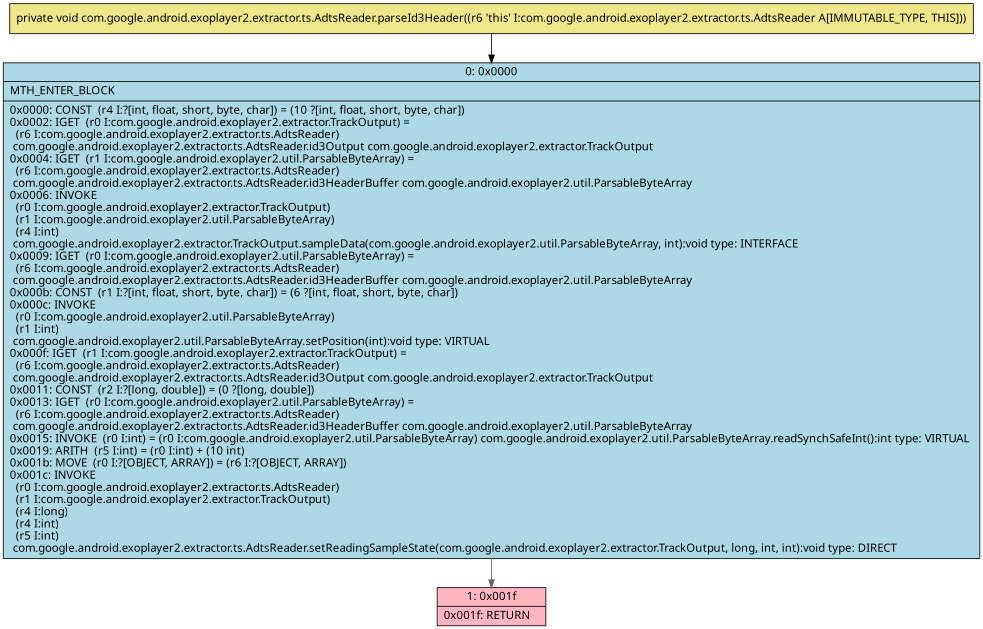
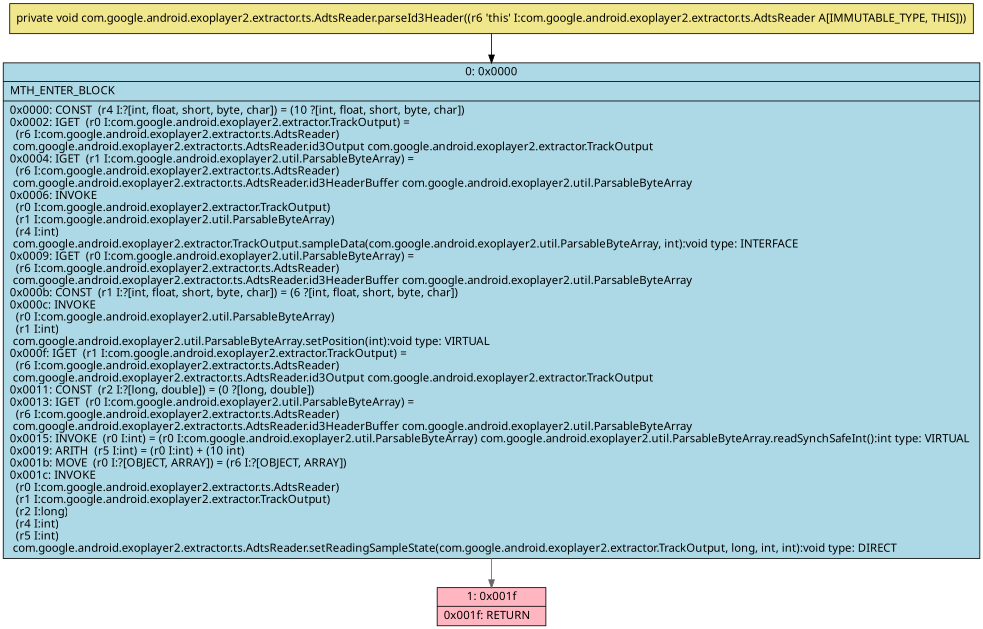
(39, 512) -> (39, 512)
